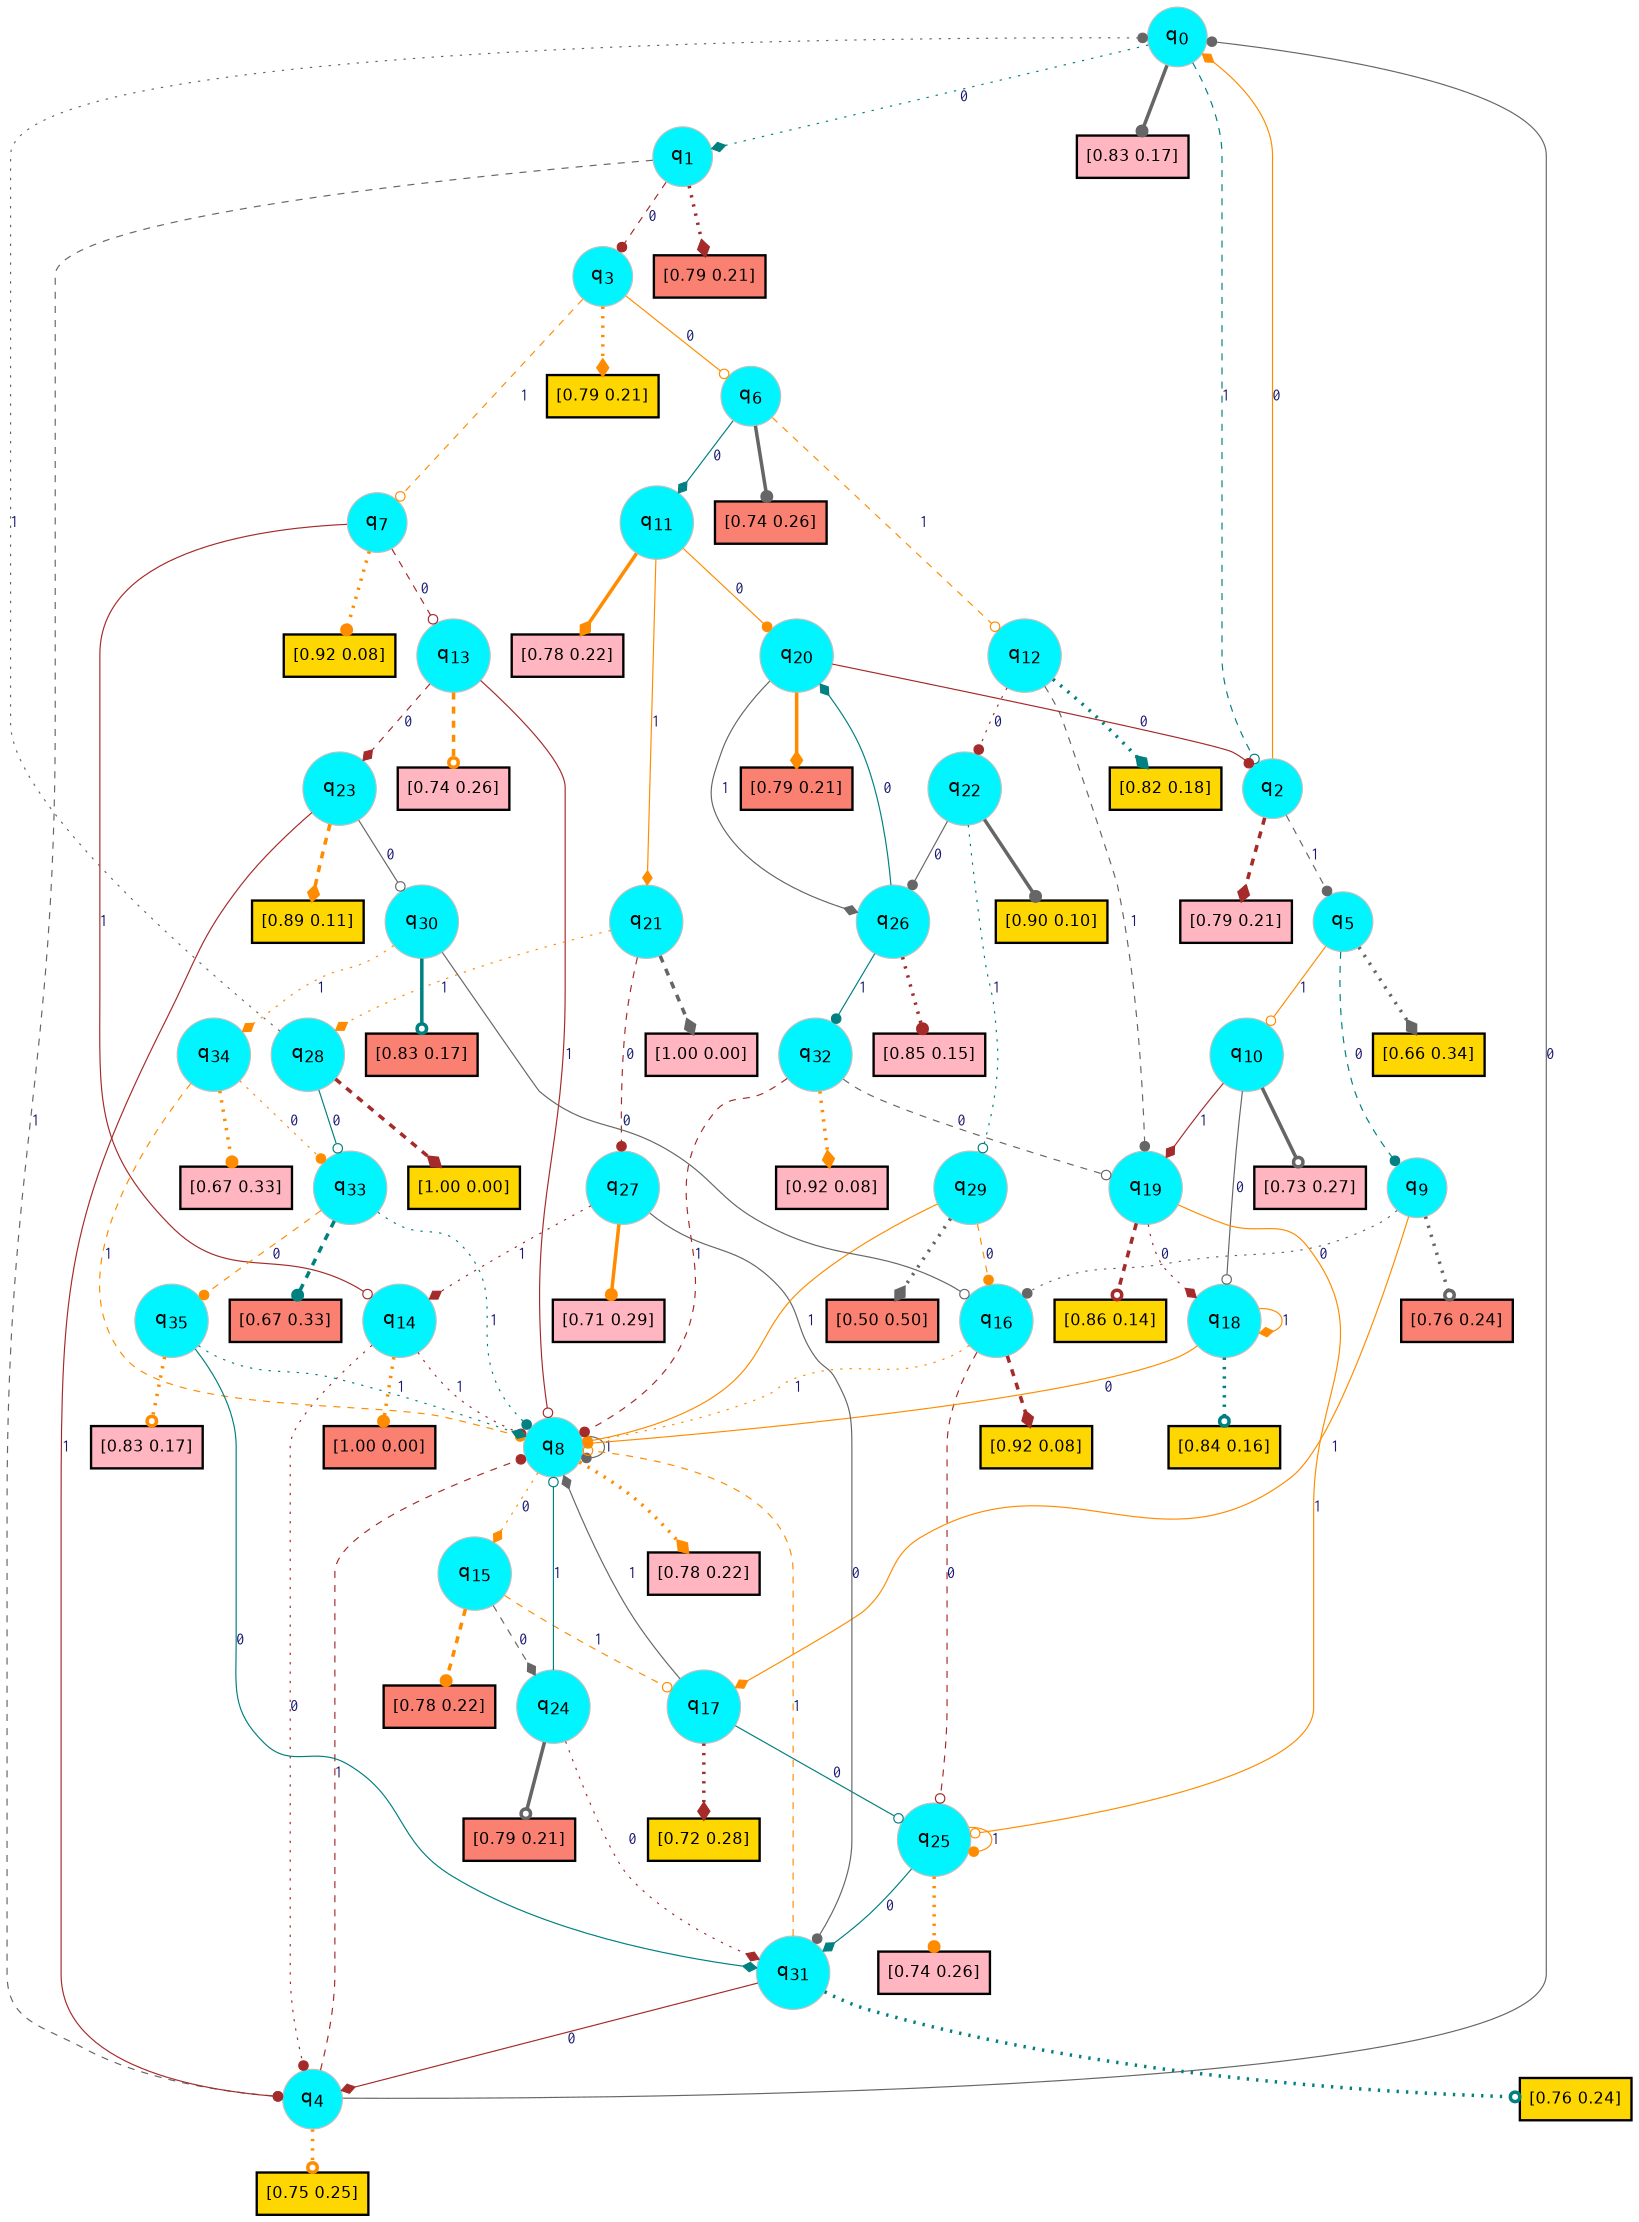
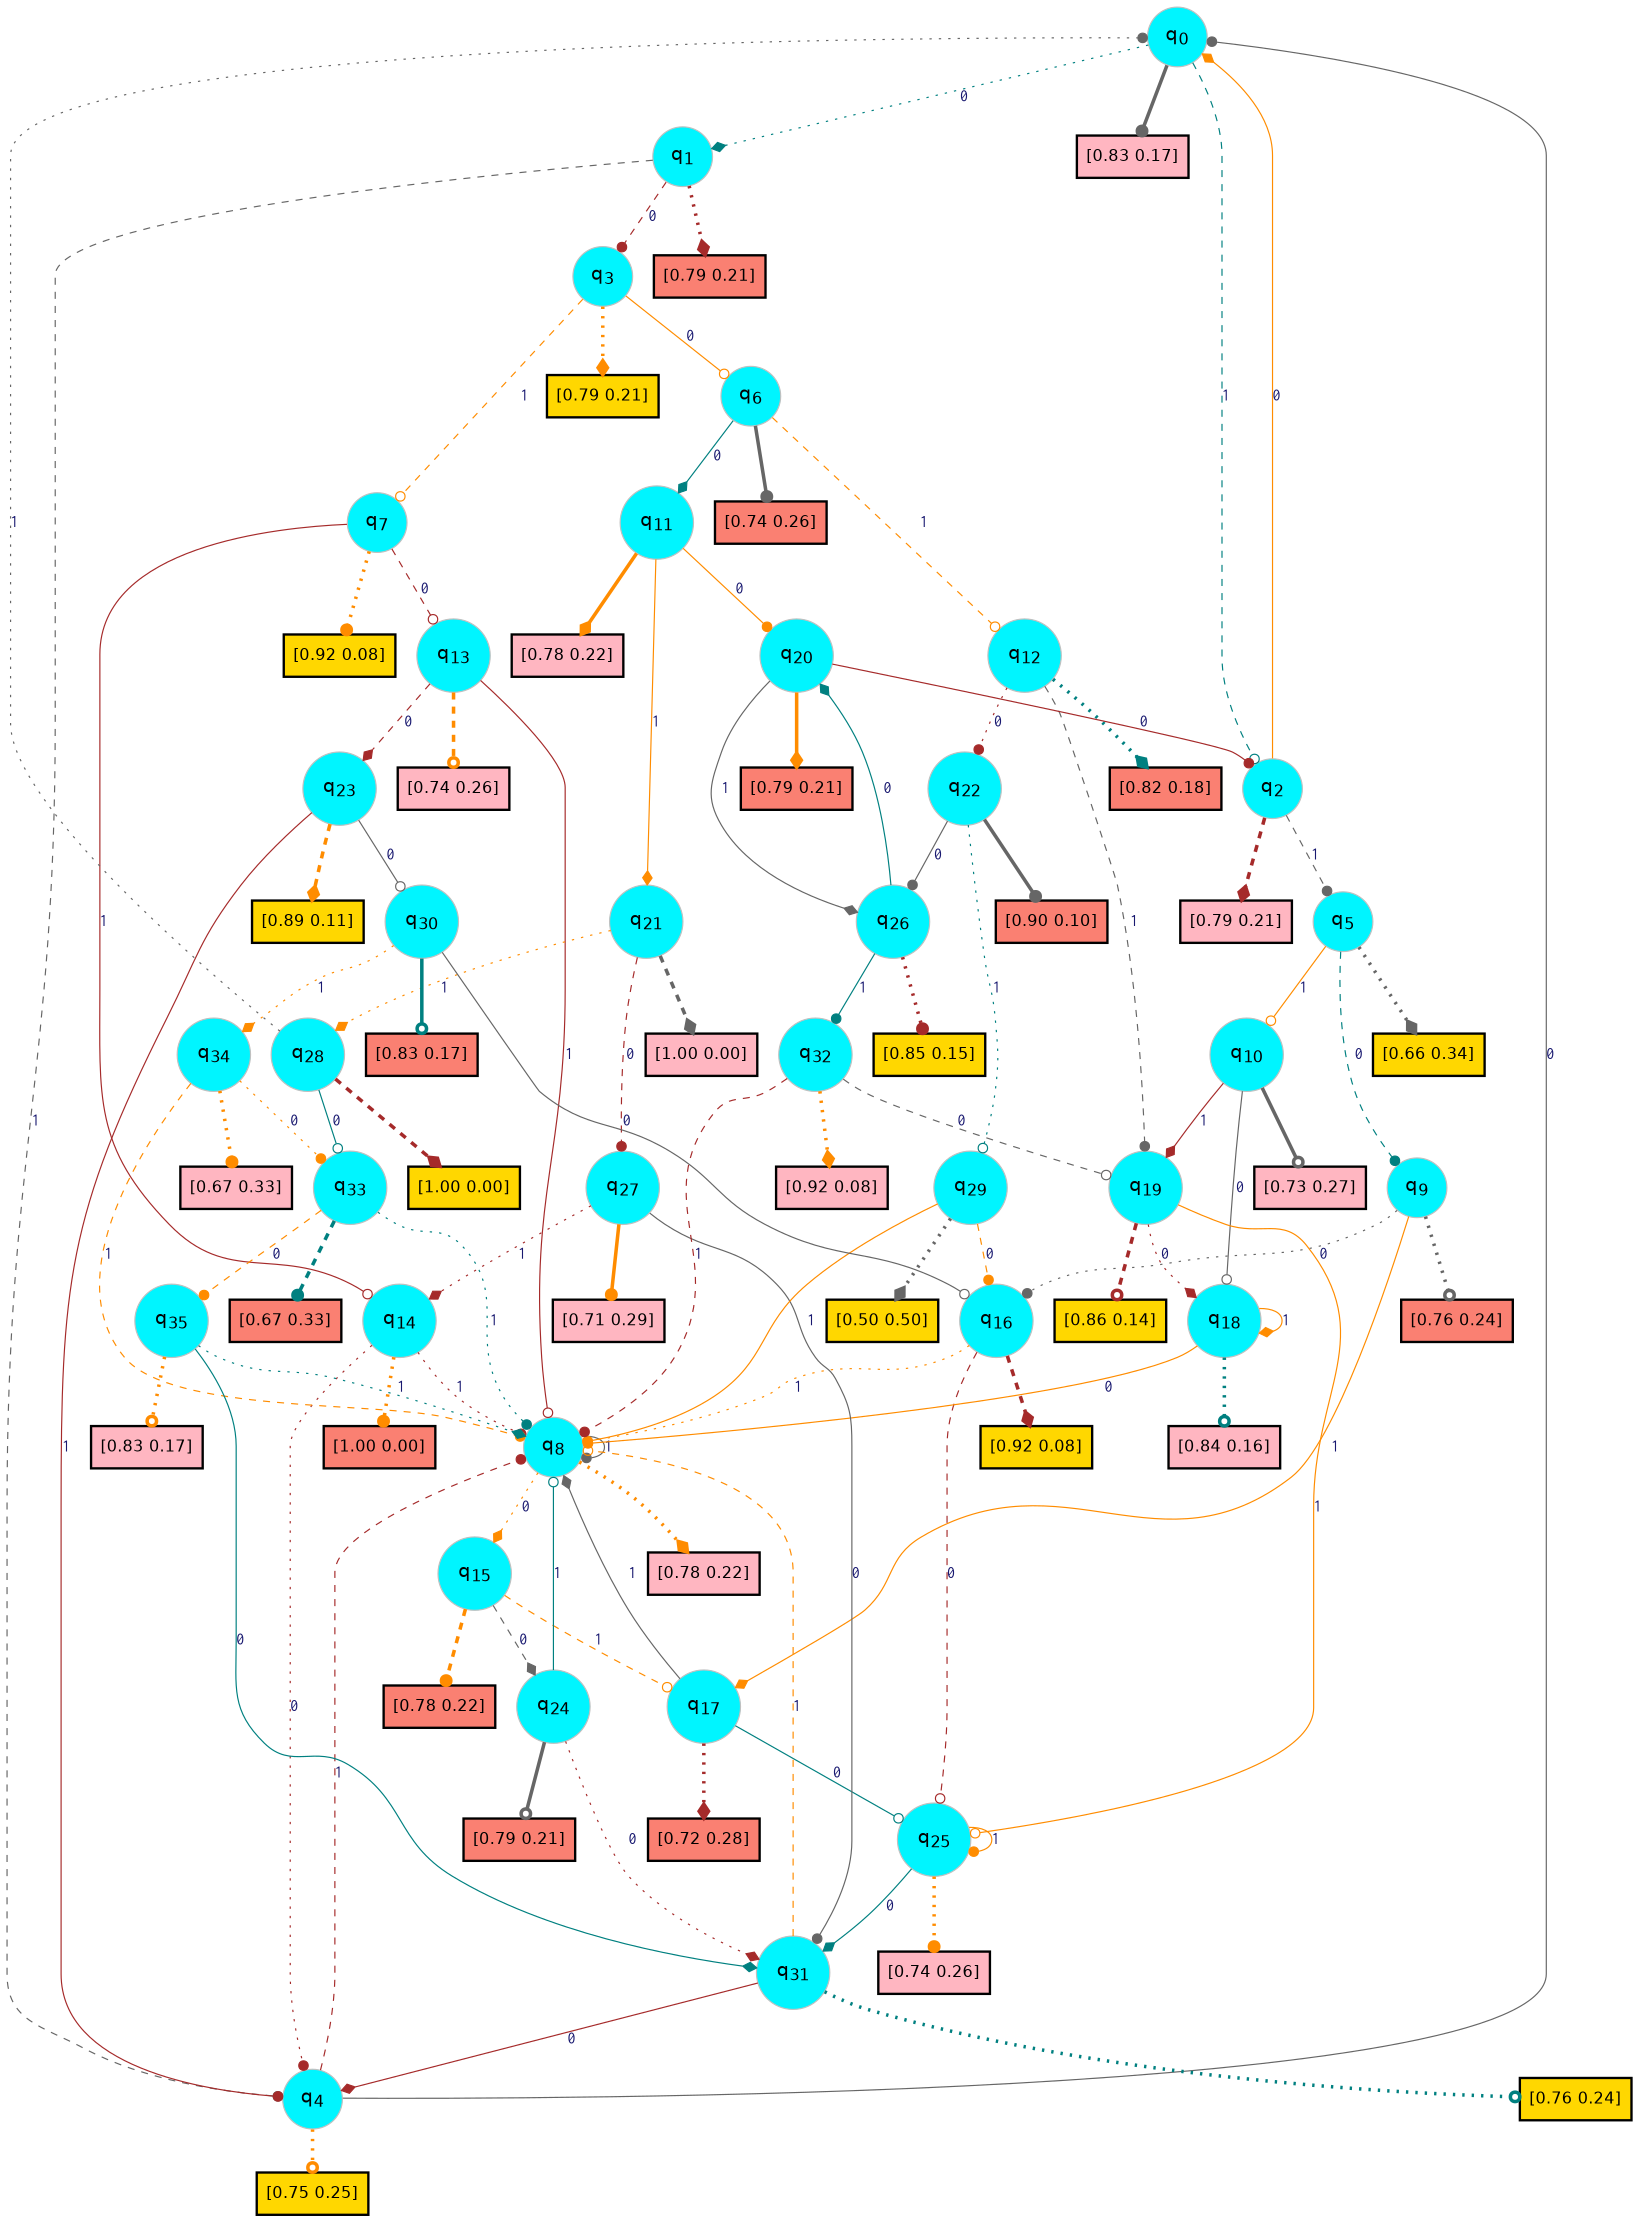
(1166, 789) -> (1166, 789)
(1052, 922) -> (1052, 922)
(929, 1055) -> (929, 1055)
(882, 1321) -> (882, 1321)
(1224, 1447) -> (1224, 1447)
(704, 1840) -> (704, 1840)
